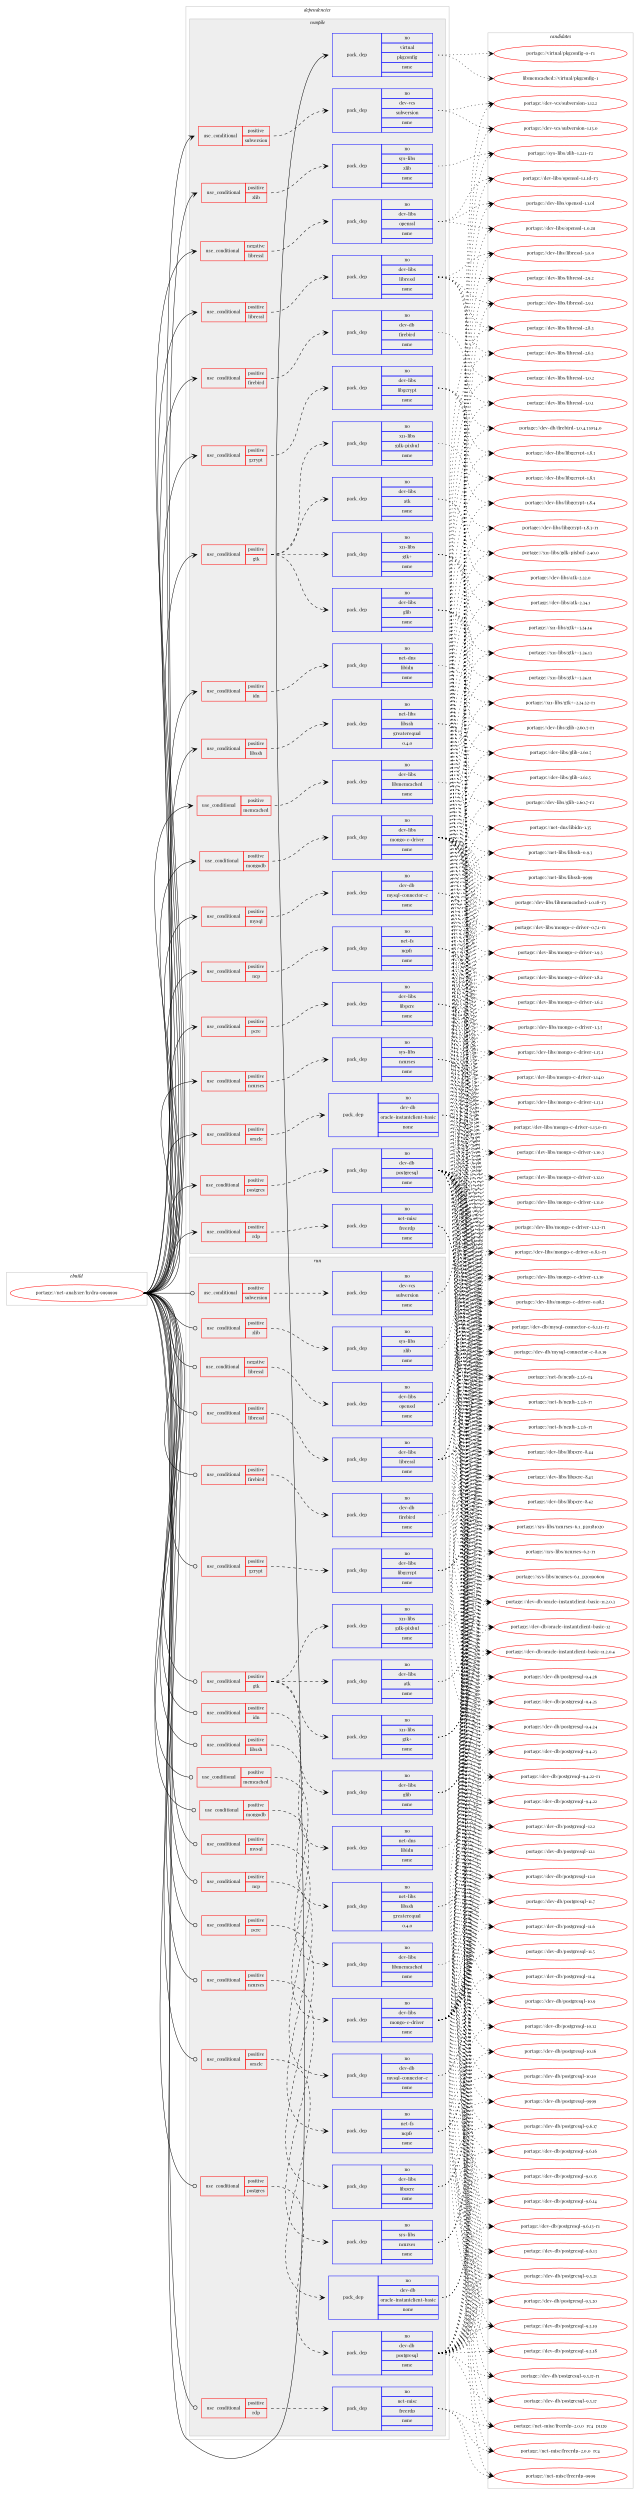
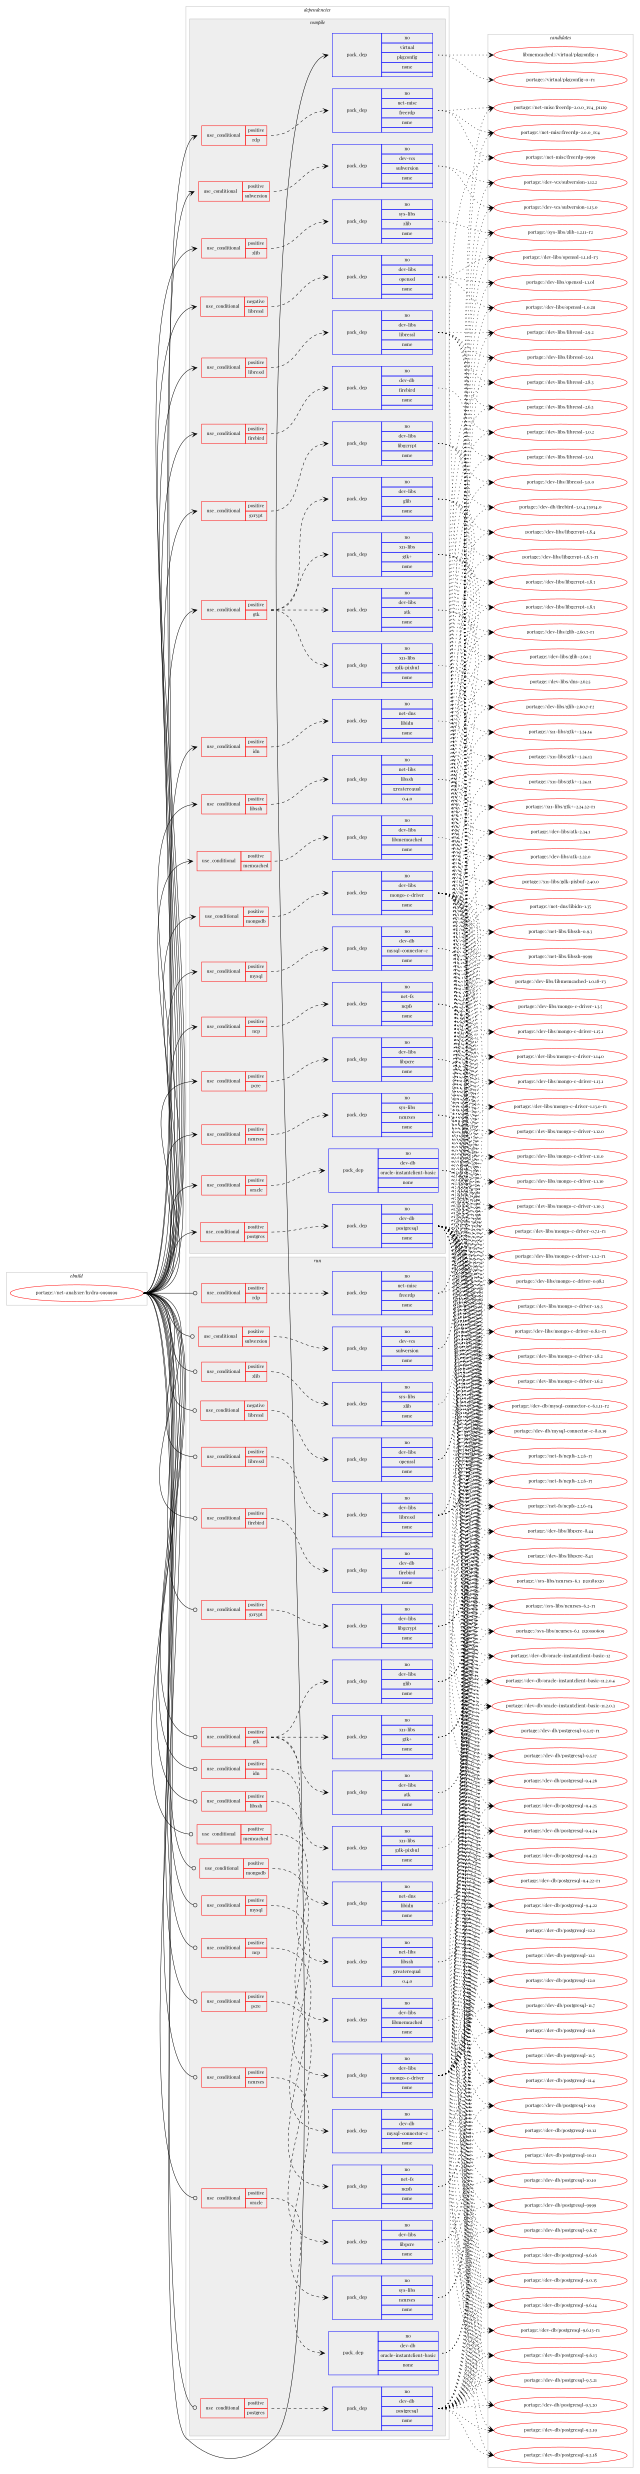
(561, 778) -> (561, 682)
(561, 1502) -> none
(561, 2052) -> (561, 2156)
